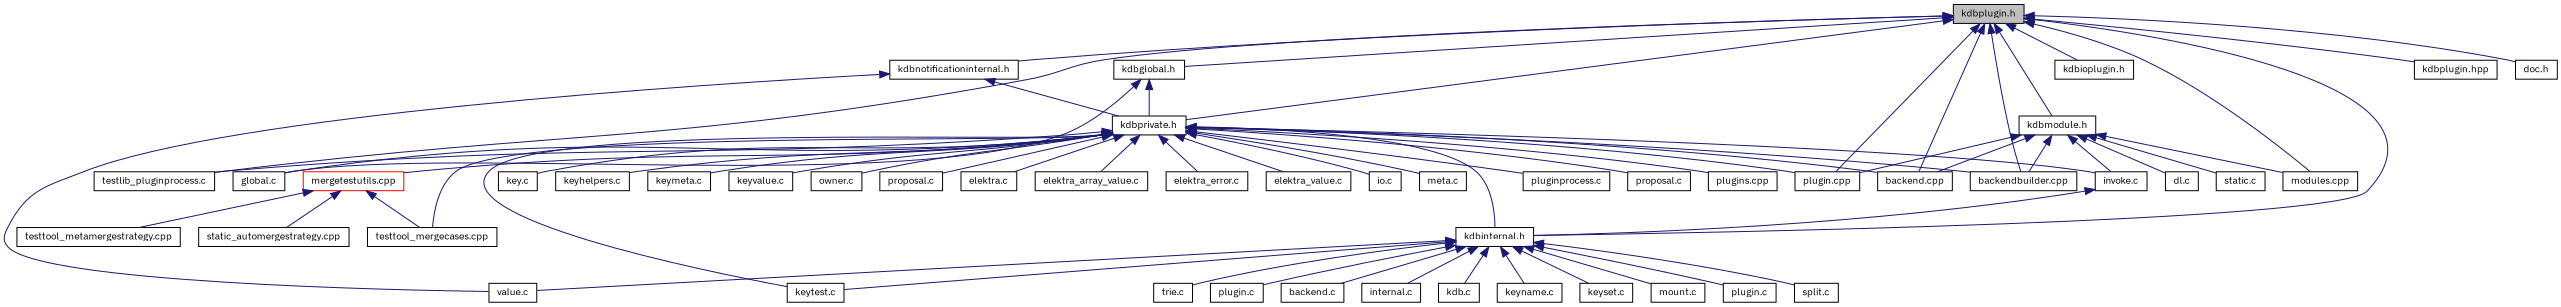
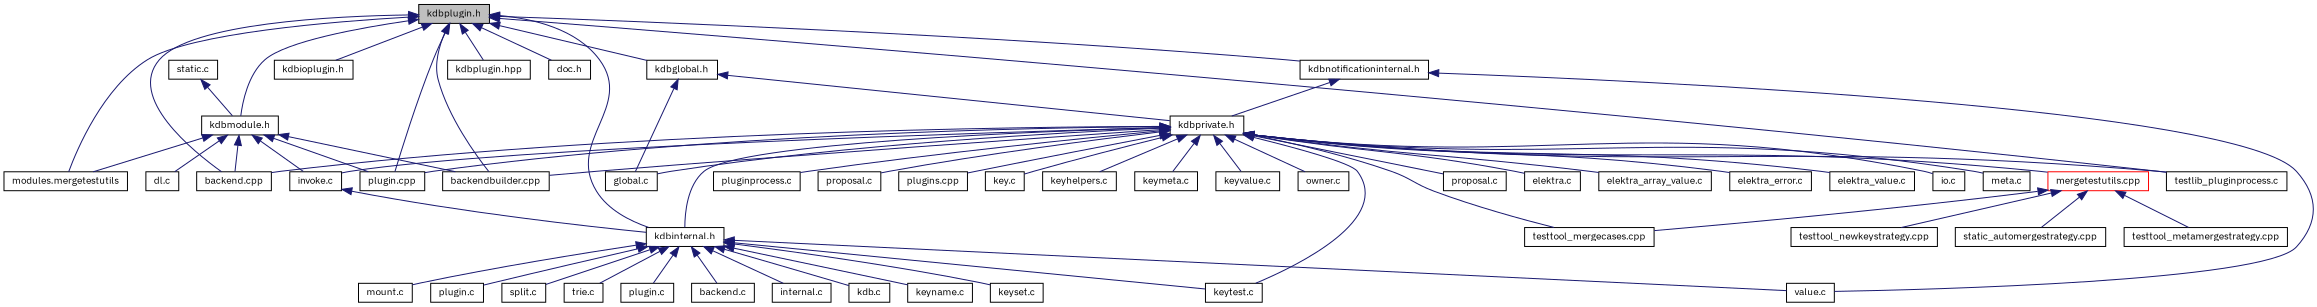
(1565, 70) -> none
(2156, 155) -> (220, 101)
(2320, 181) -> (66, 181)
none -> (1864, 237)
